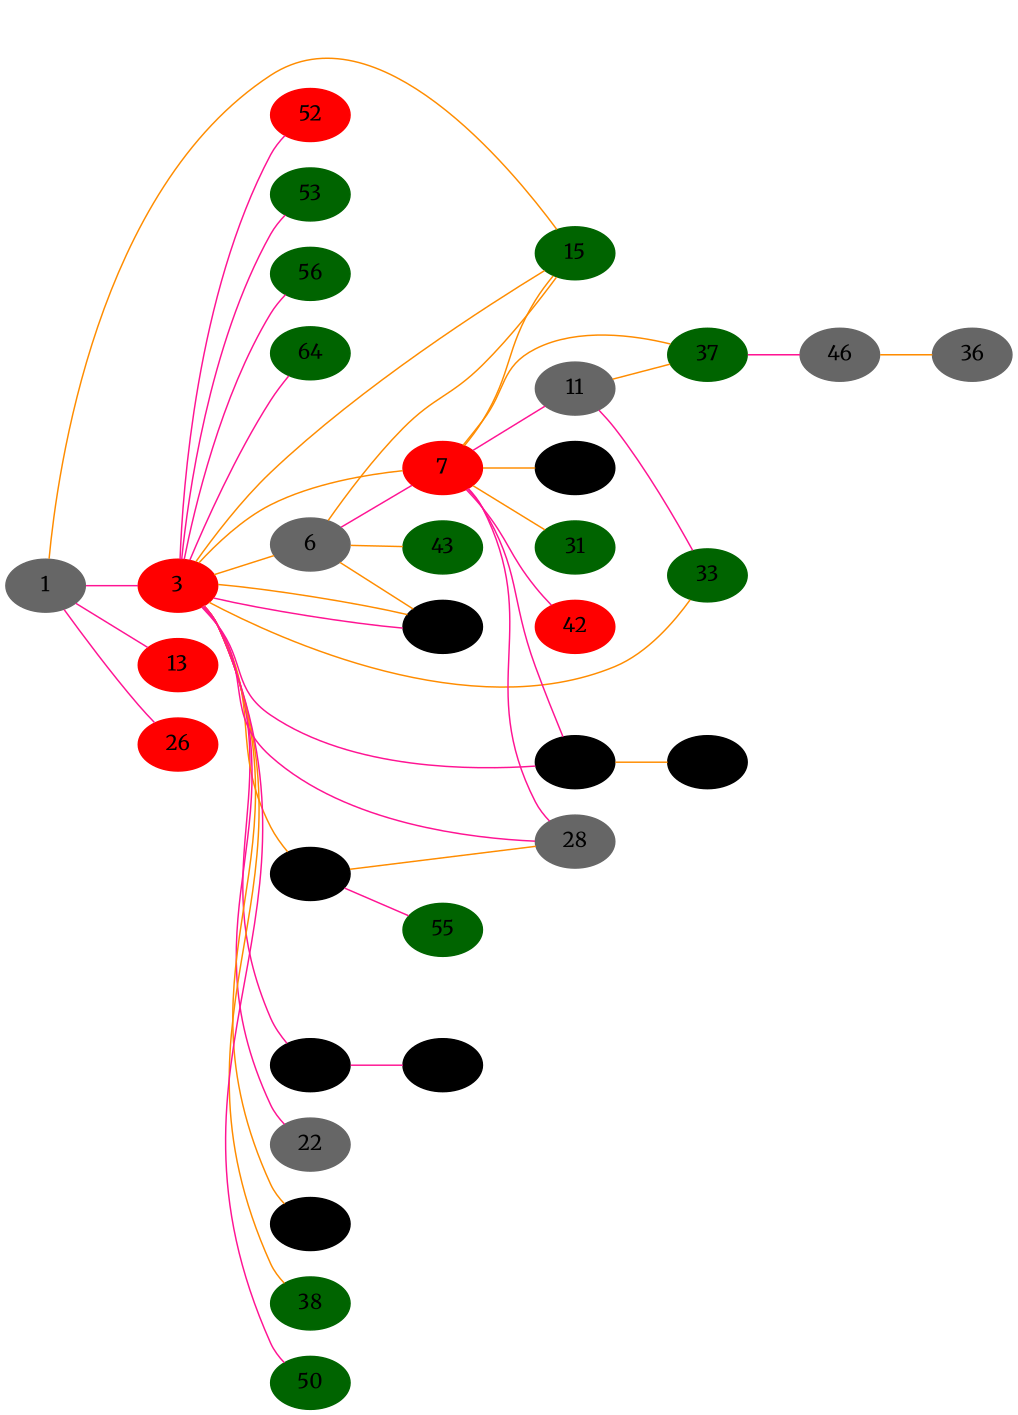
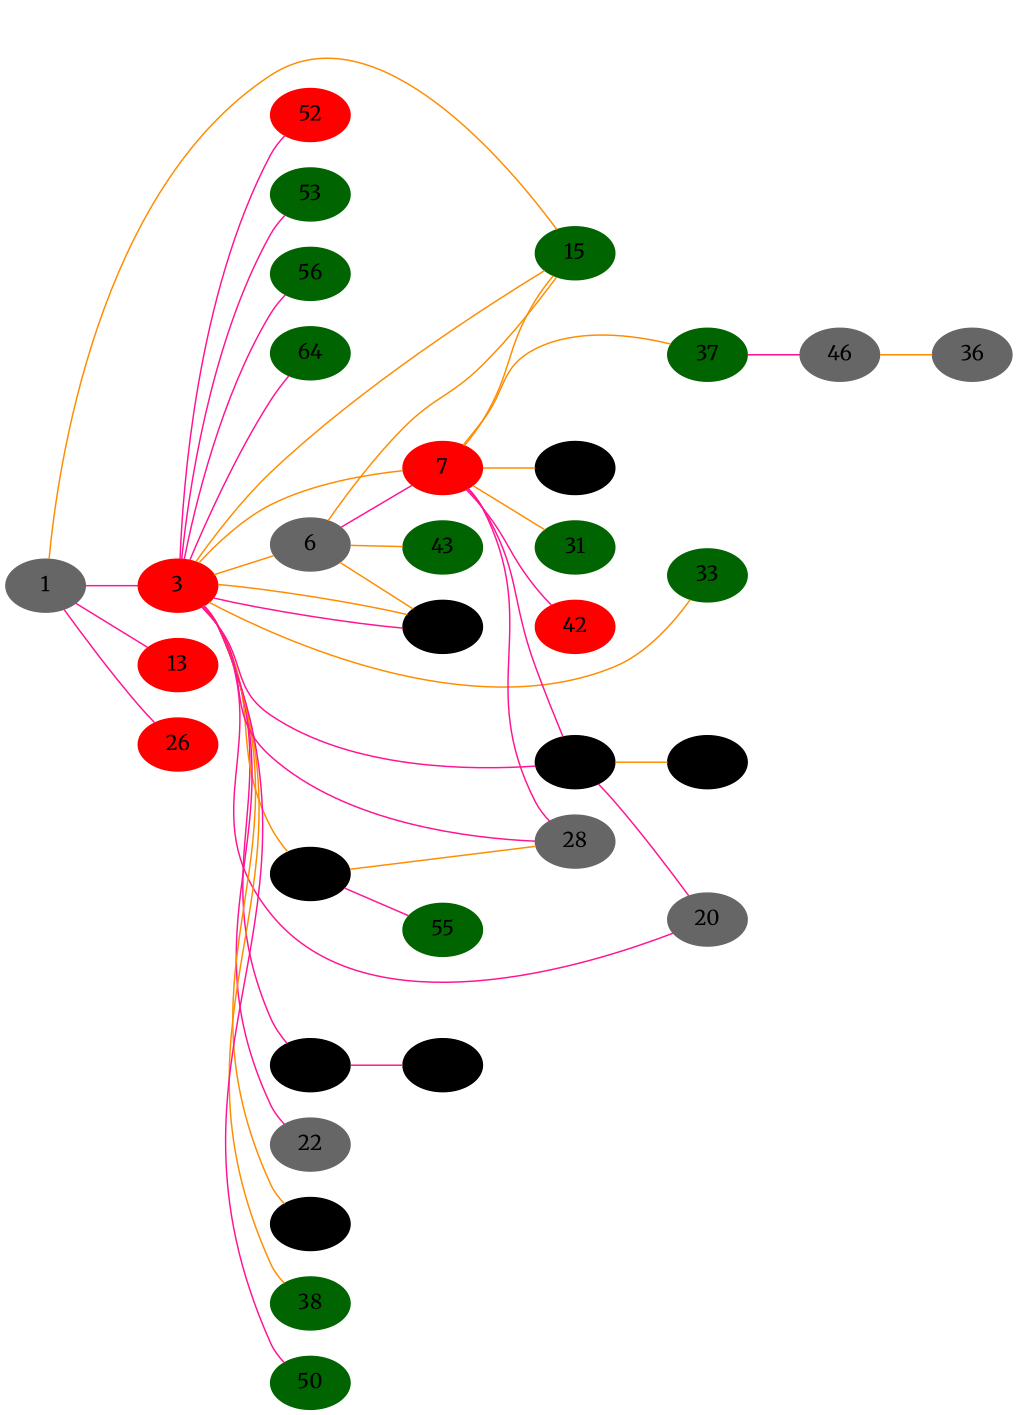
(575, 389) -> none
none -> (707, 920)
